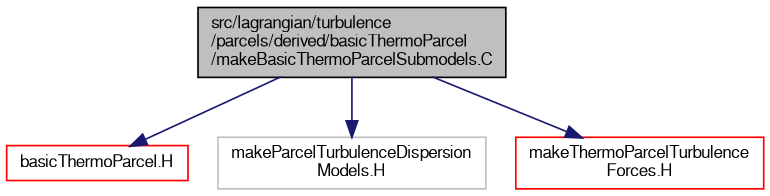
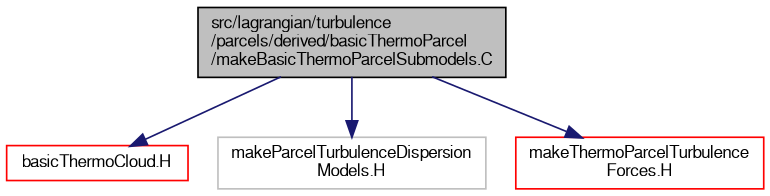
(97, 163) -> (97, 163)
